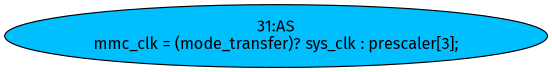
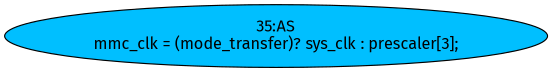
(276, 36) -> (276, 36)
